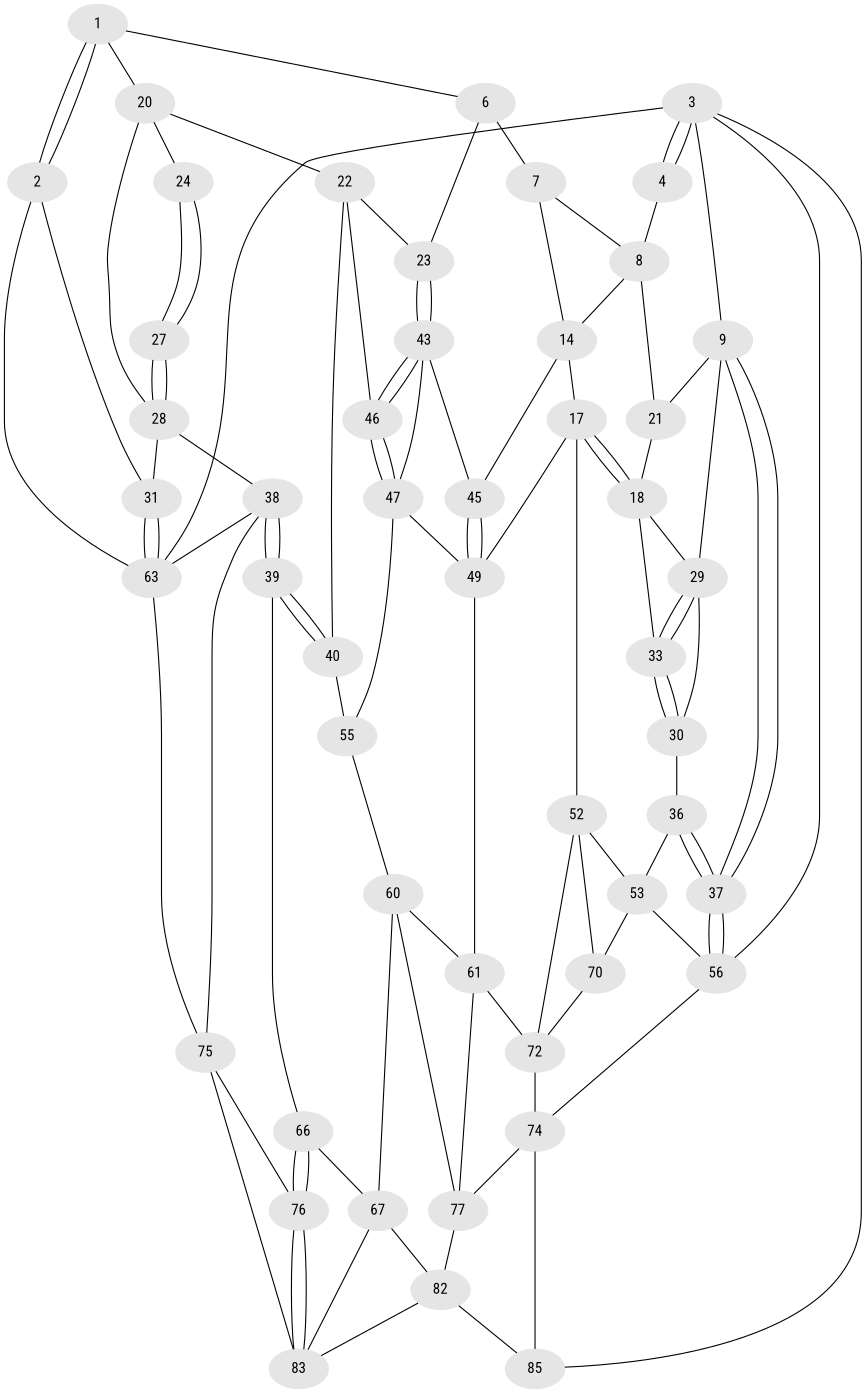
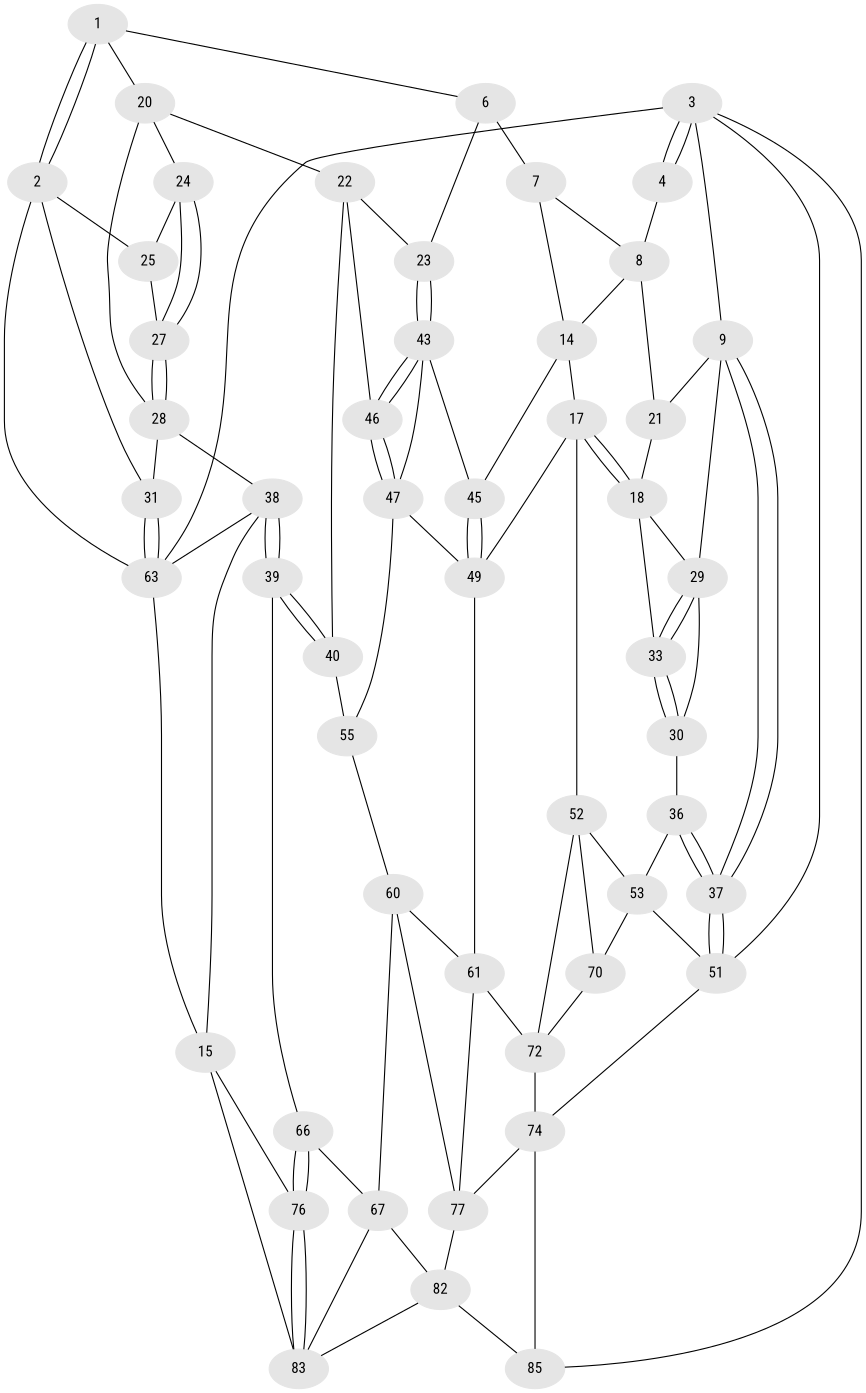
none -> (148, 261)
(716, 973) -> (716, 973)
(205, 1052) -> (205, 1052)
